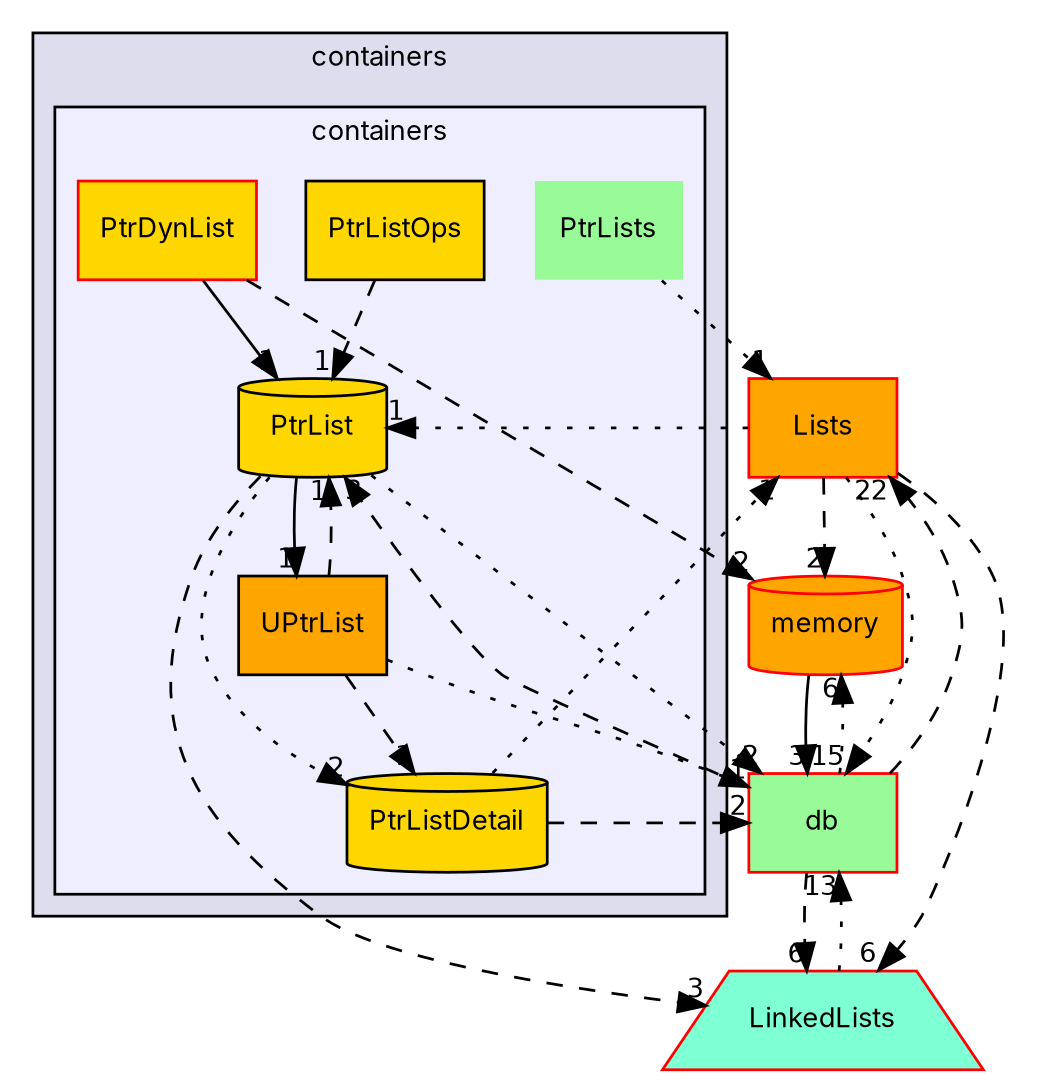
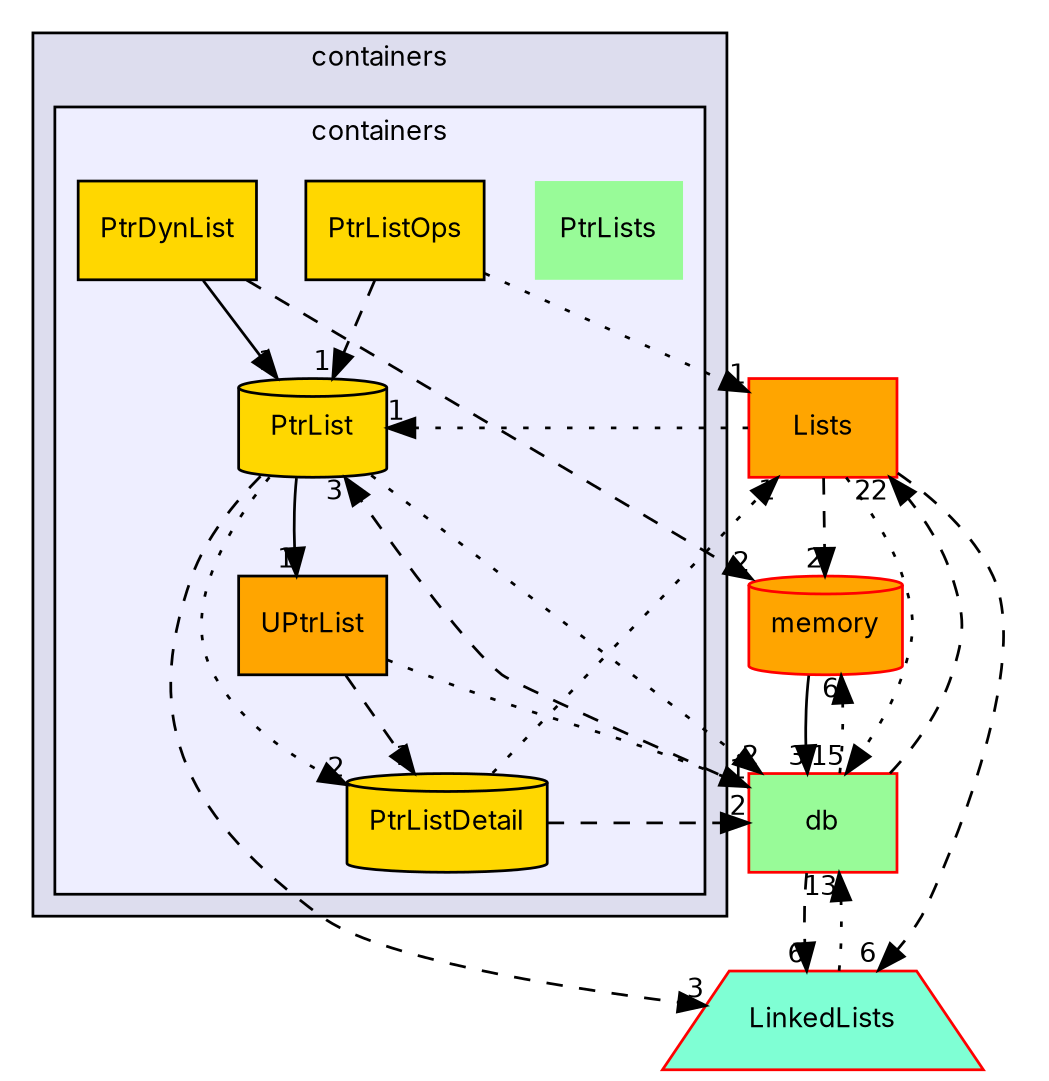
(167, 230) -> (167, 230)
(688, 304) -> (604, 327)
(331, 541) -> none
